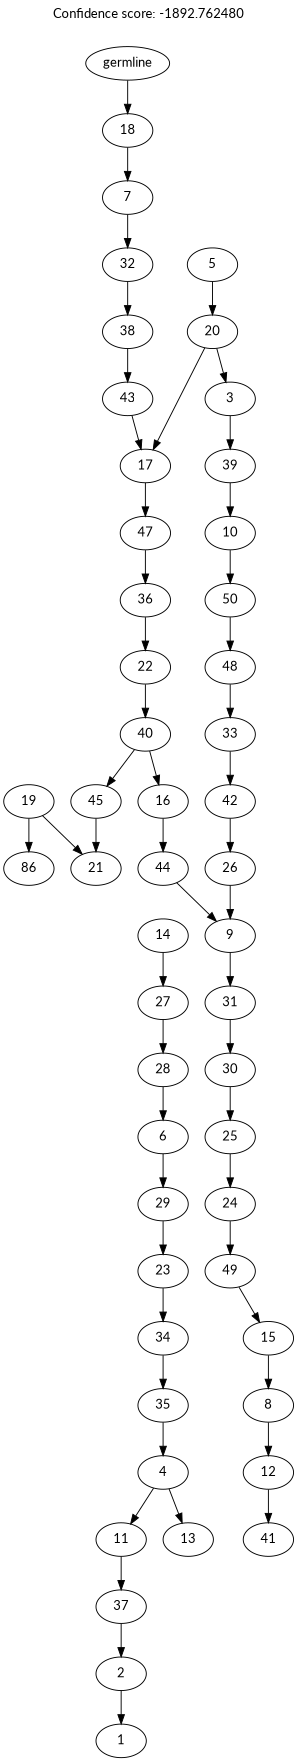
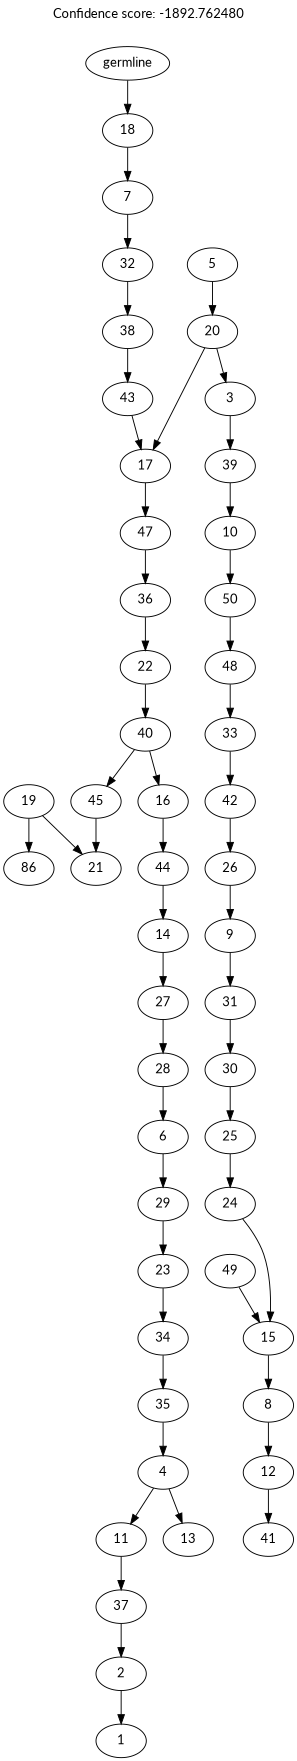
(193, 899) -> (163, 898)
(230, 1233) -> (266, 1262)
